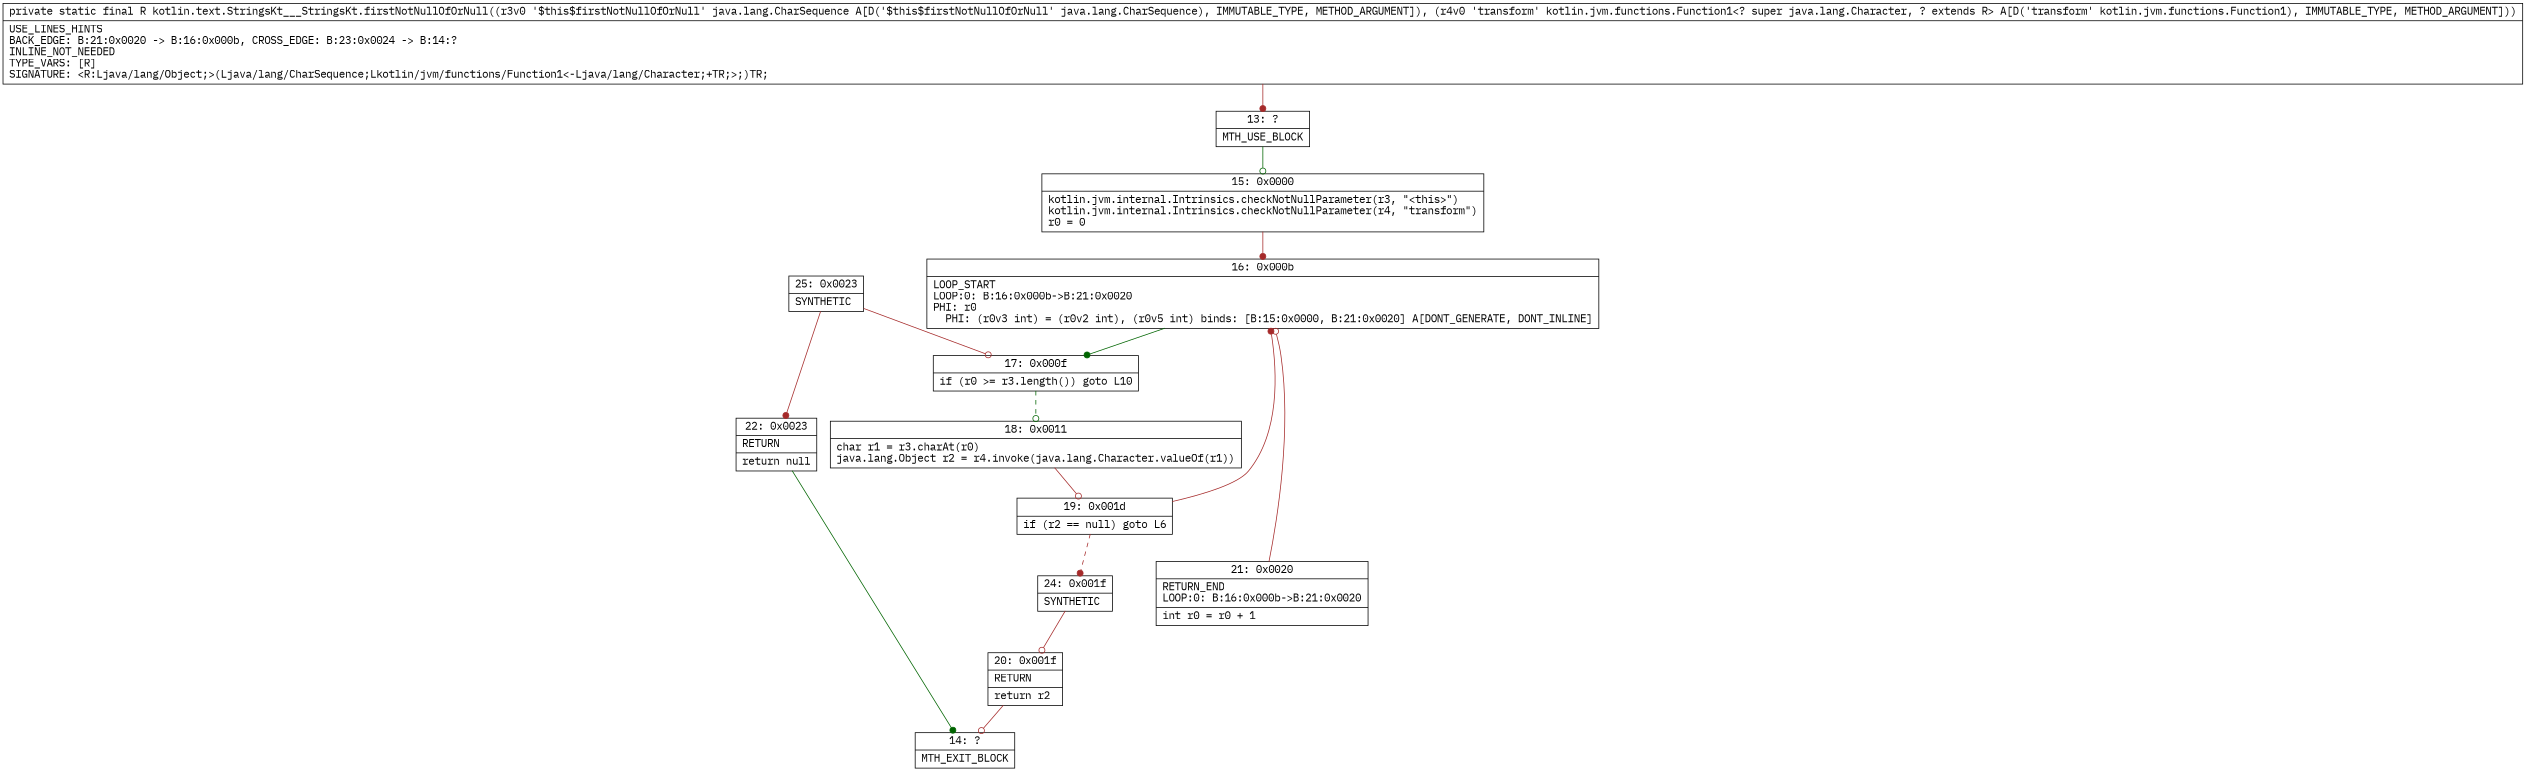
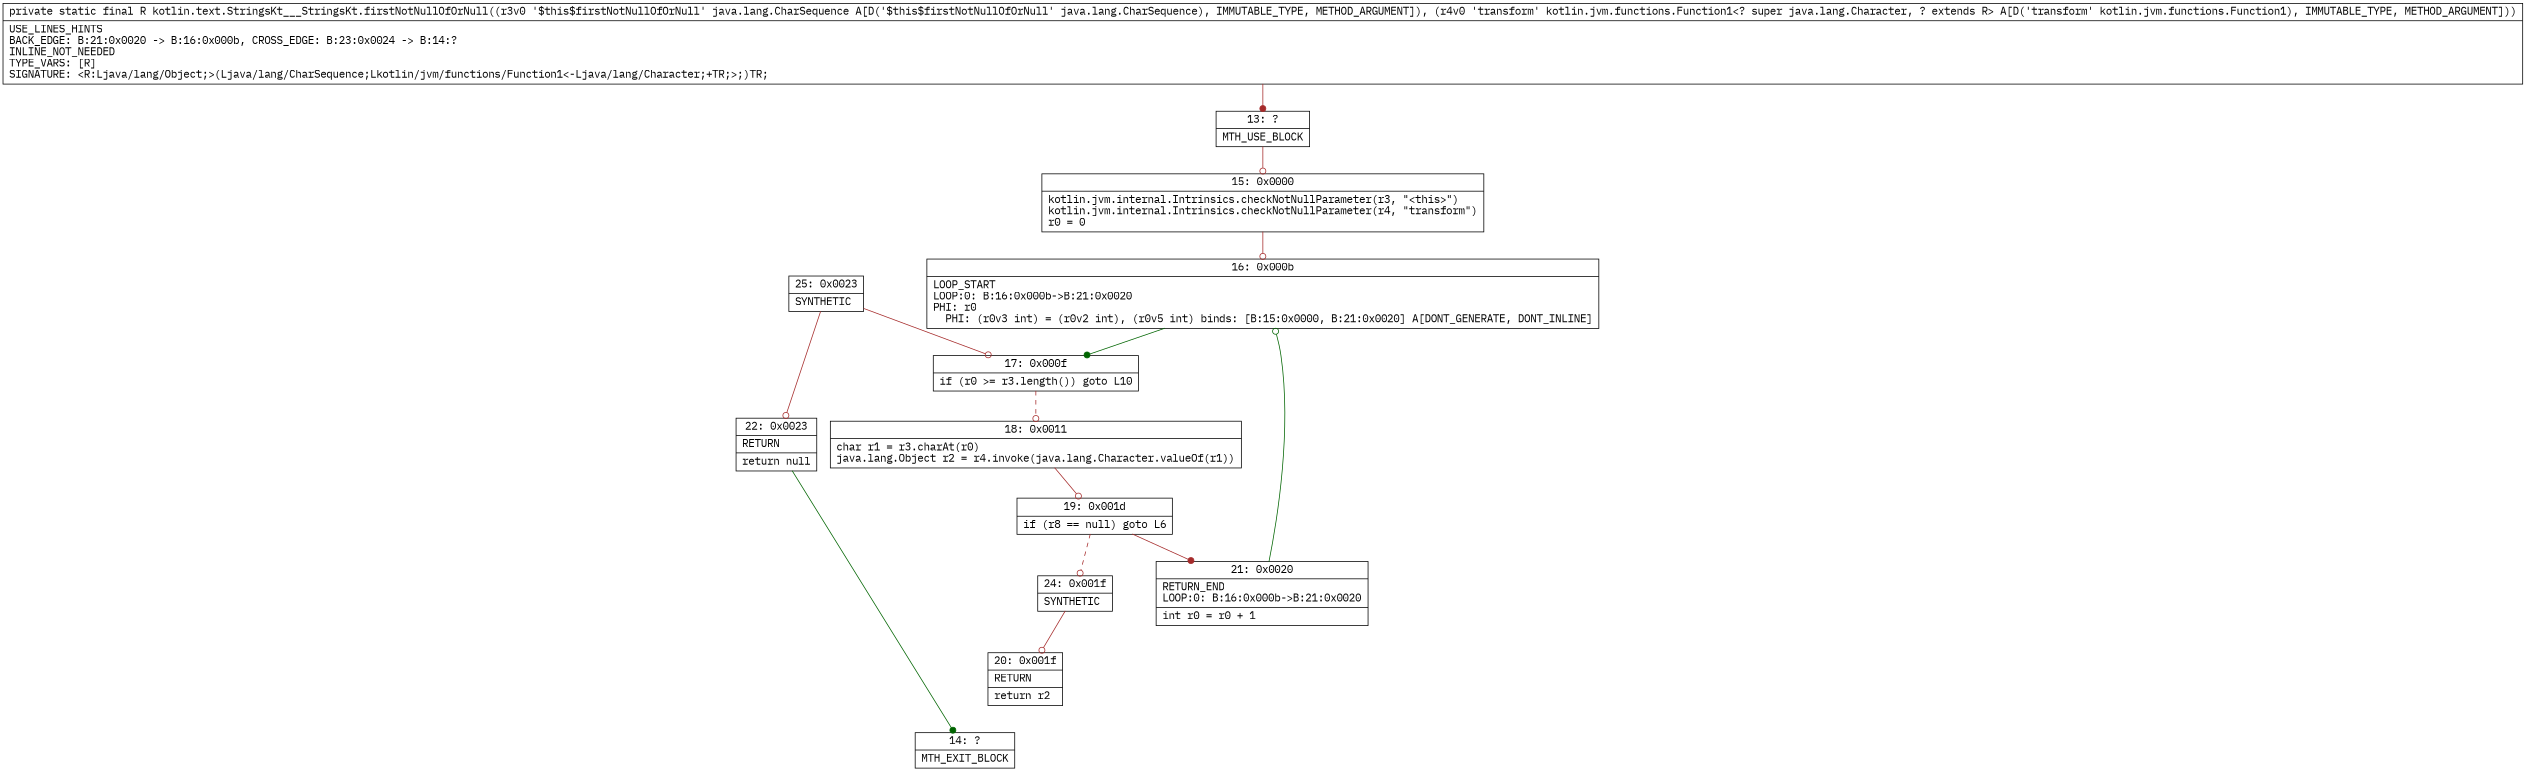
(1263, 157) -> (1263, 157)
(1263, 242) -> (1263, 242)
(804, 362) -> (804, 362)
(1036, 403) -> (1036, 403)
(1263, 445) -> (1160, 547)
(1284, 448) -> (1284, 448)
(1095, 525) -> (1095, 525)
(1086, 552) -> (1086, 552)
(993, 717) -> none
